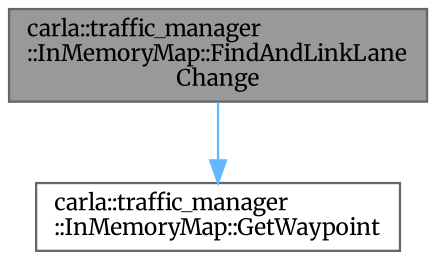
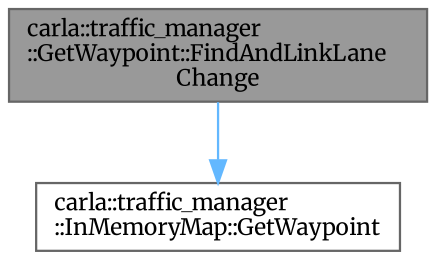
(218, 55) -> (218, 55)
